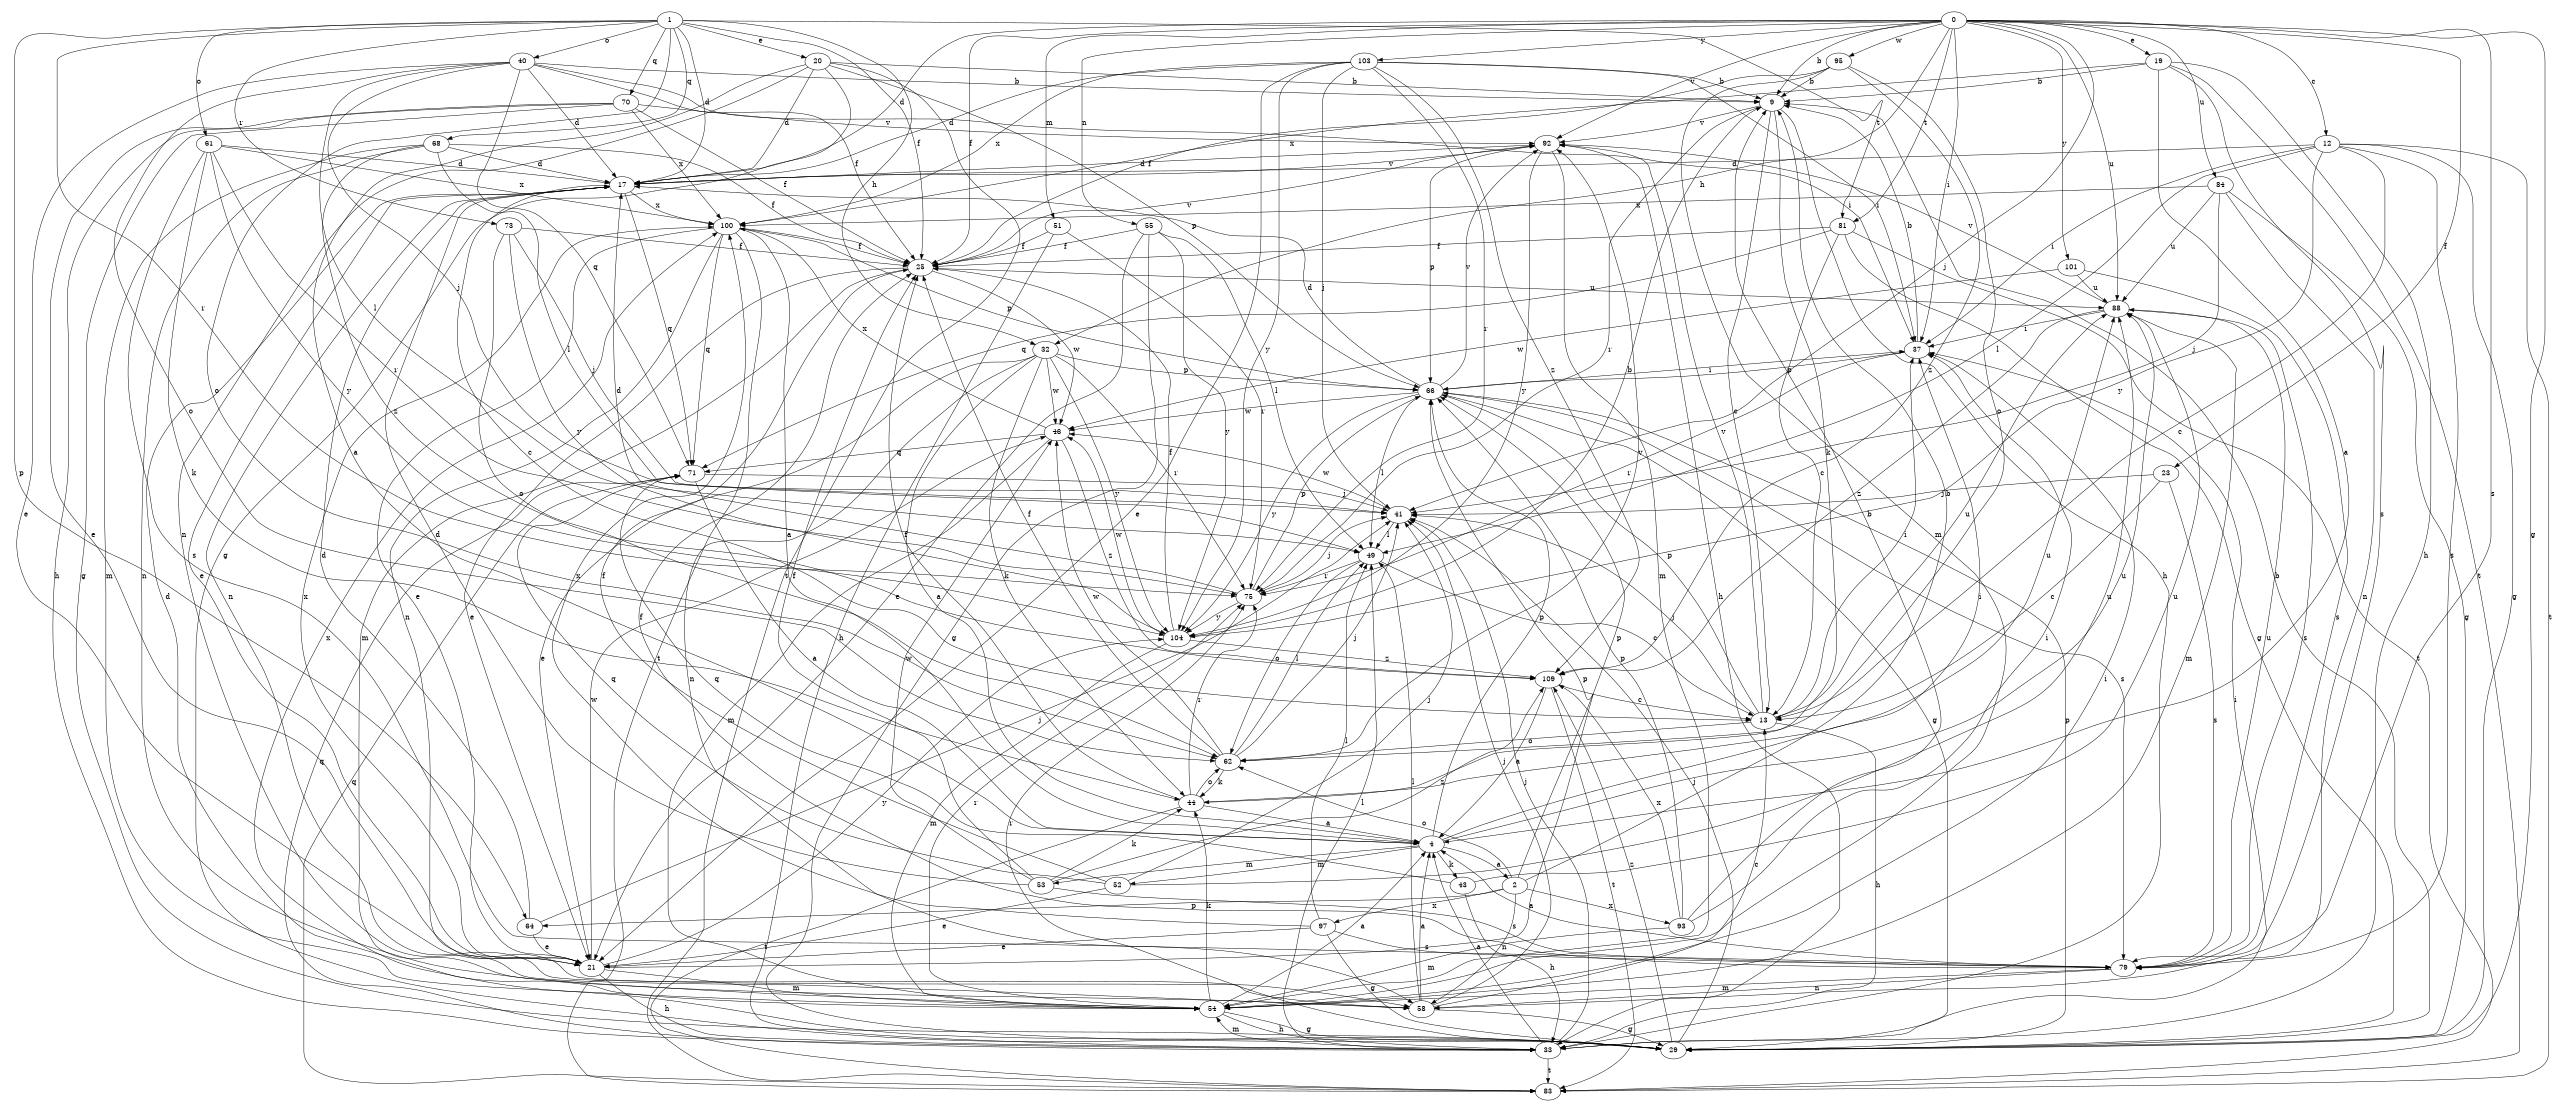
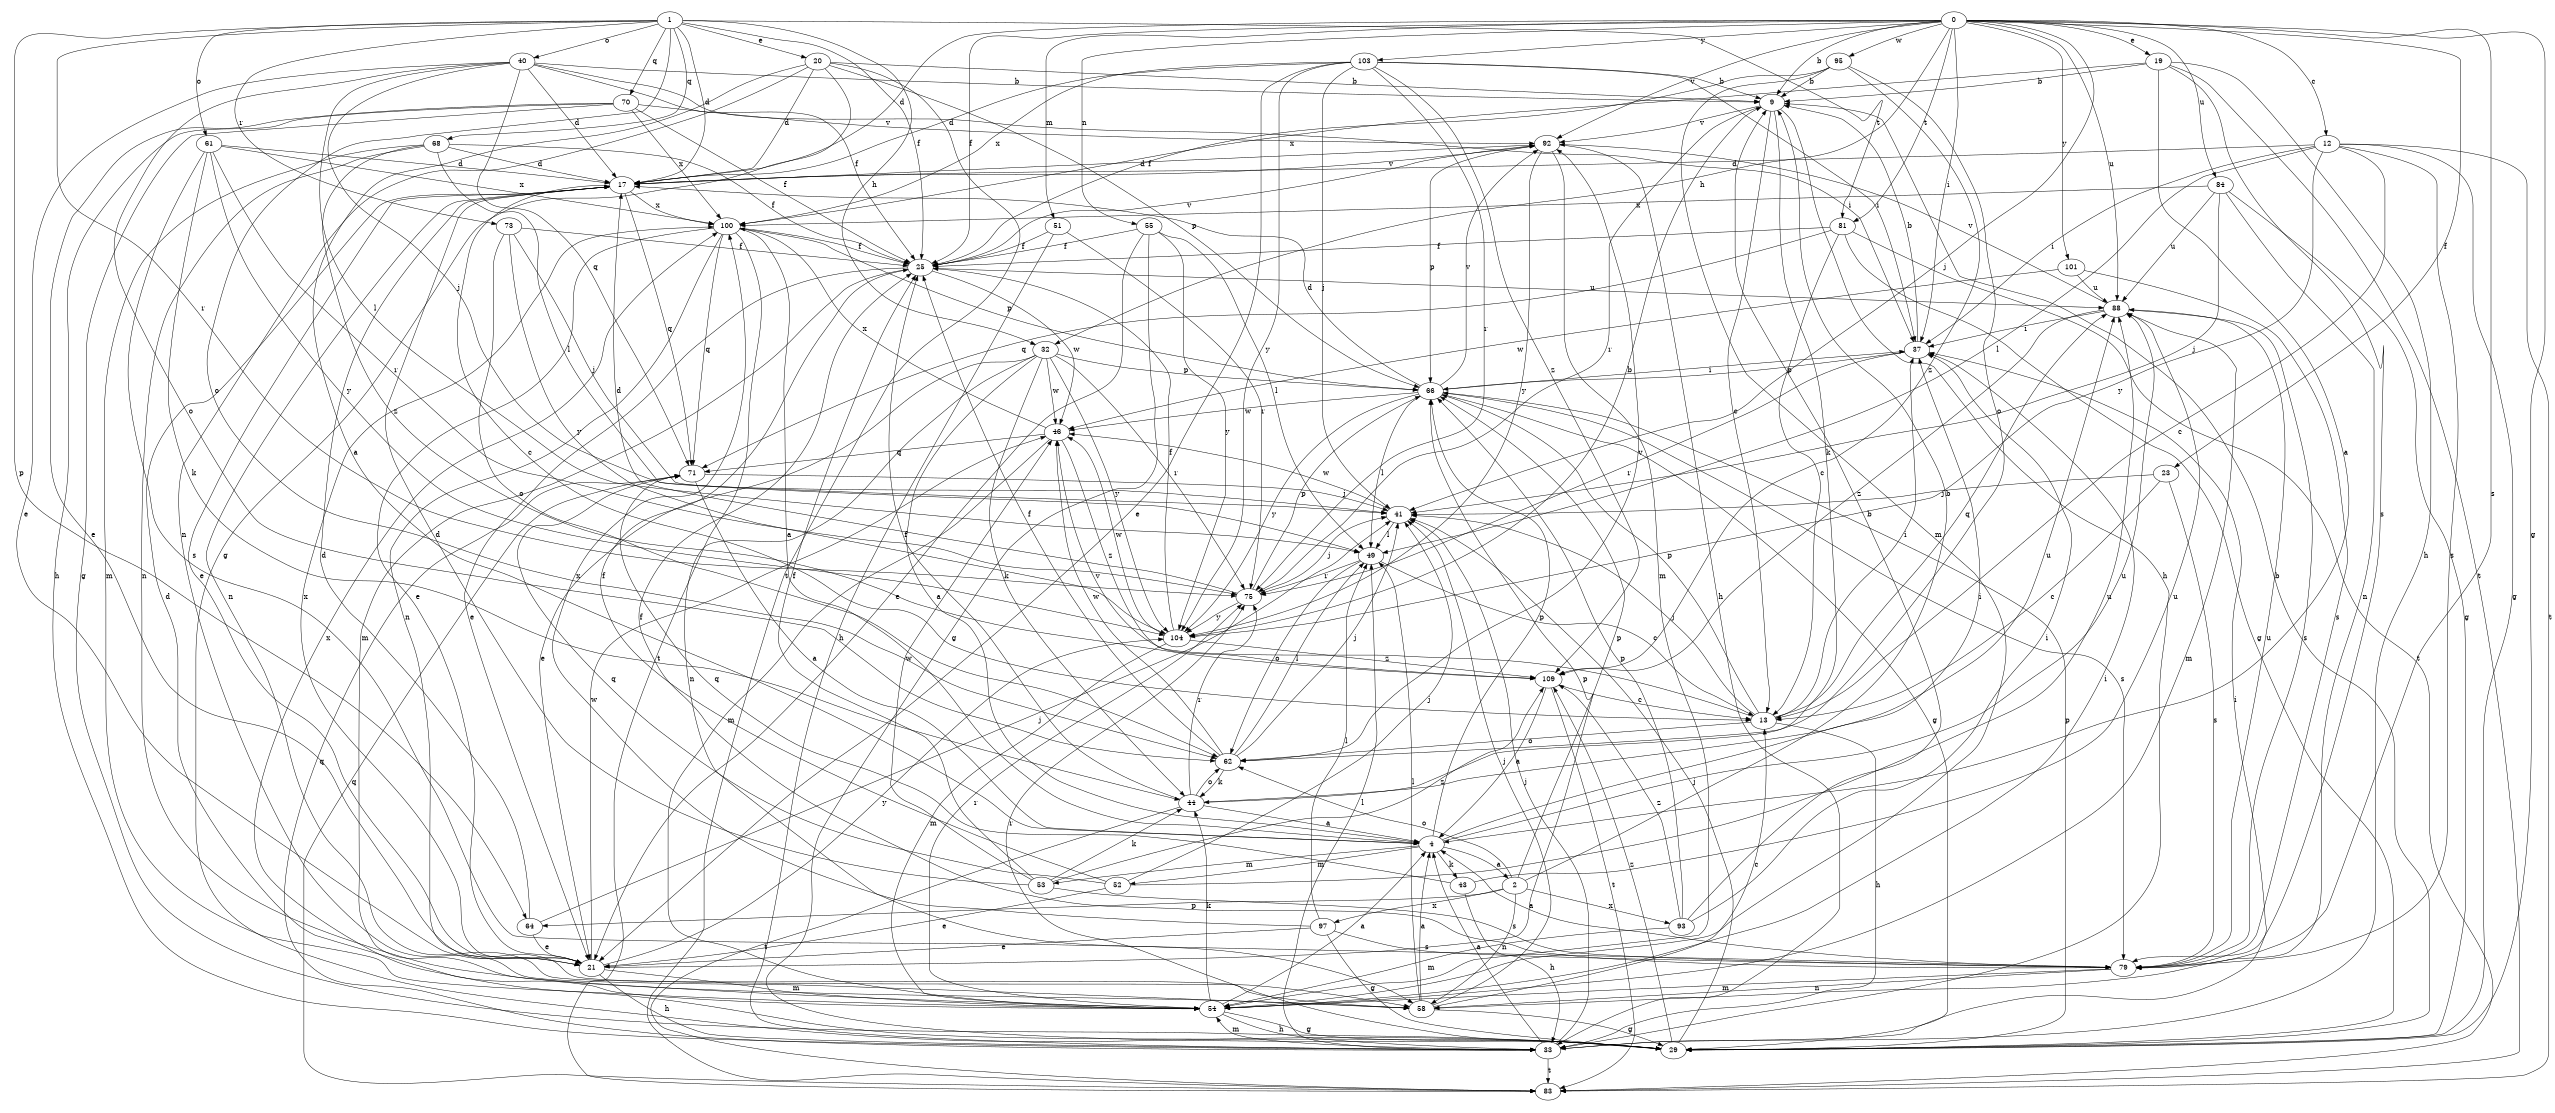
(1705, 395) -> (1363, 655)
(1968, 515) -> (1968, 515)
(1659, 803) -> (1659, 803)
